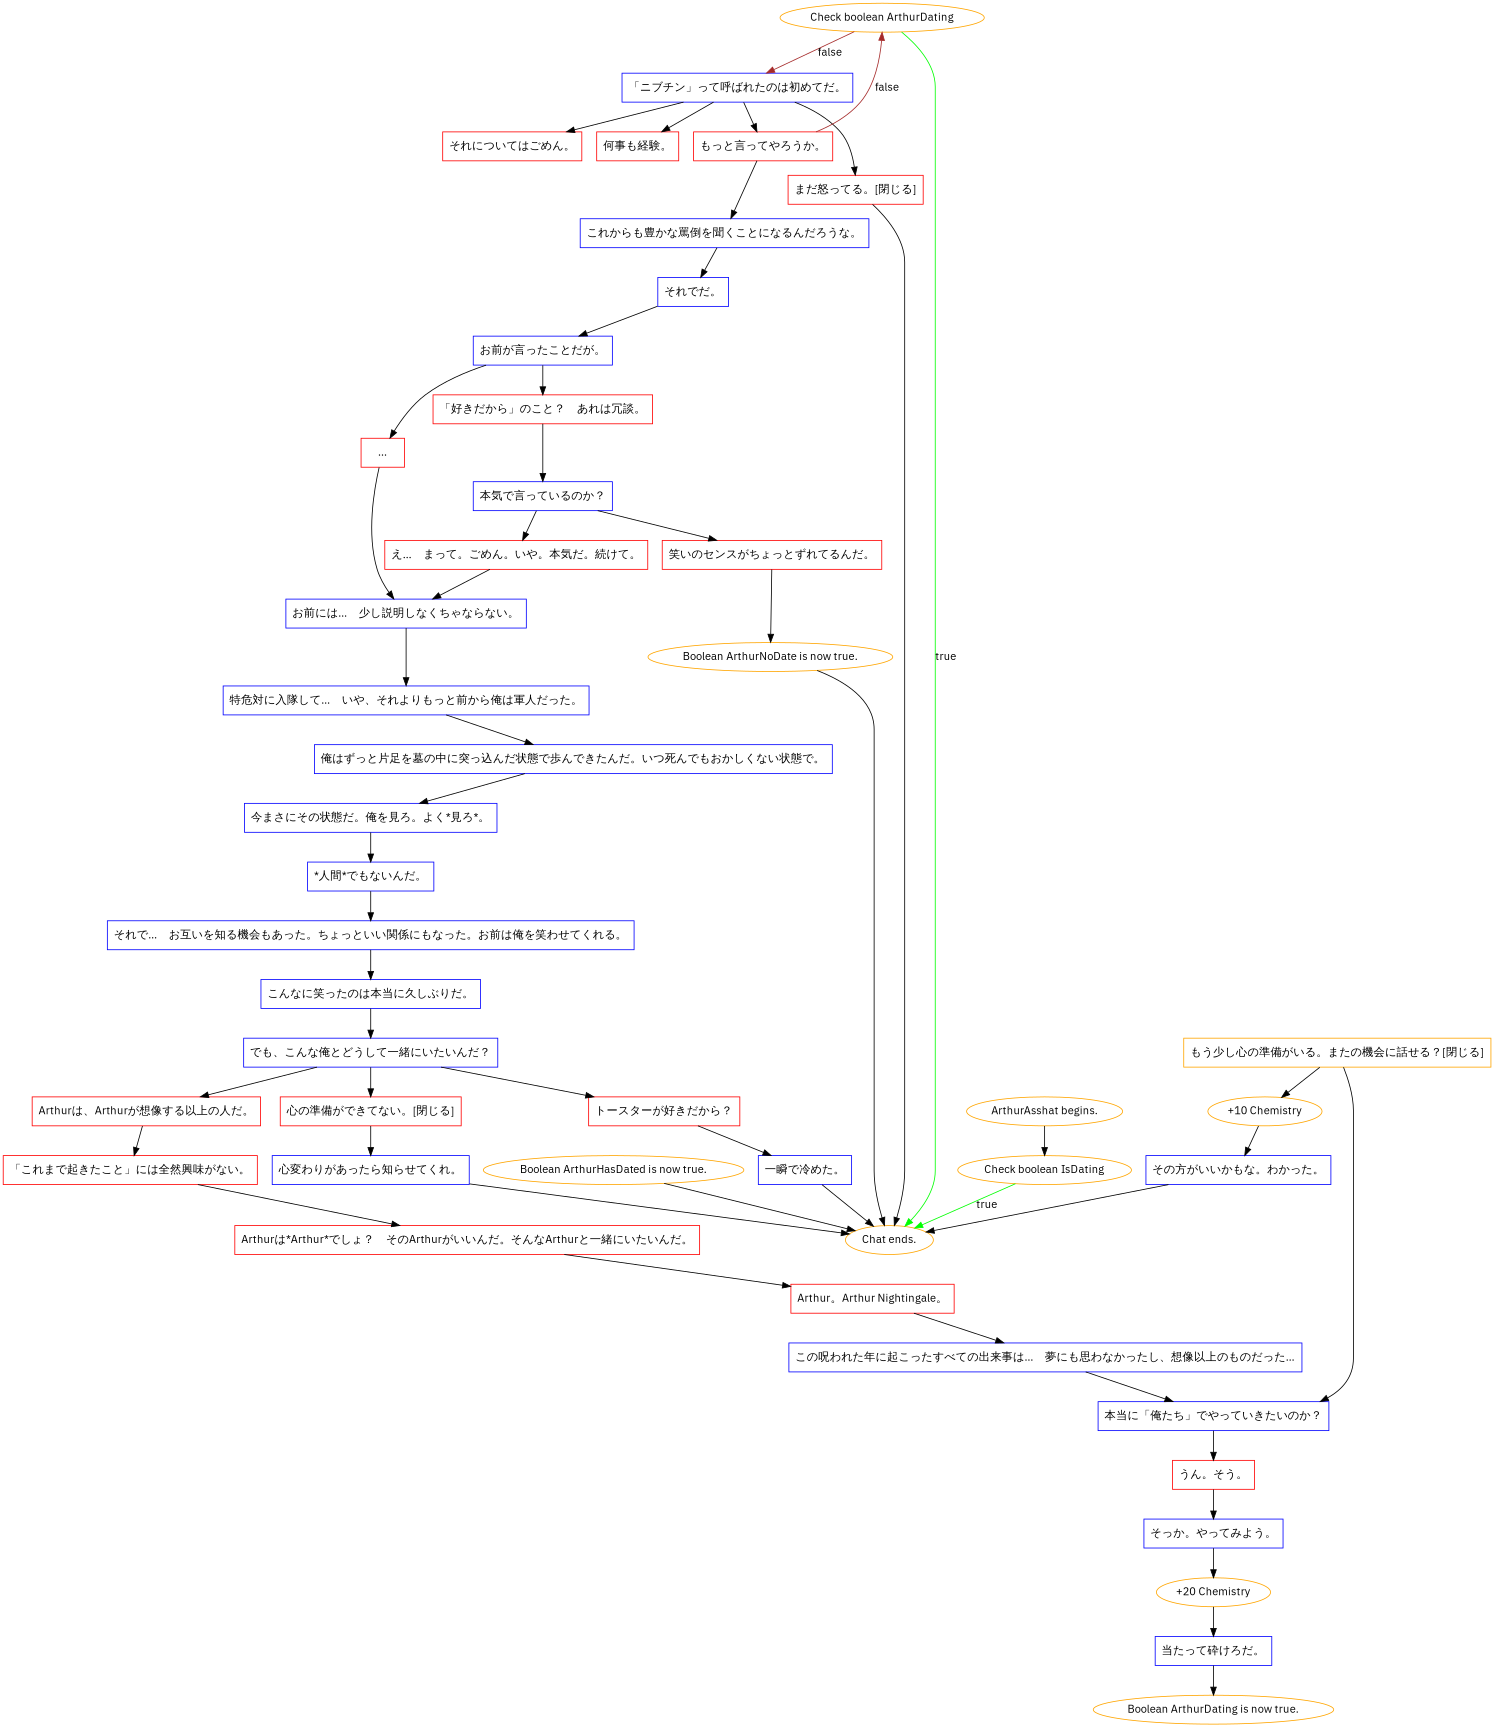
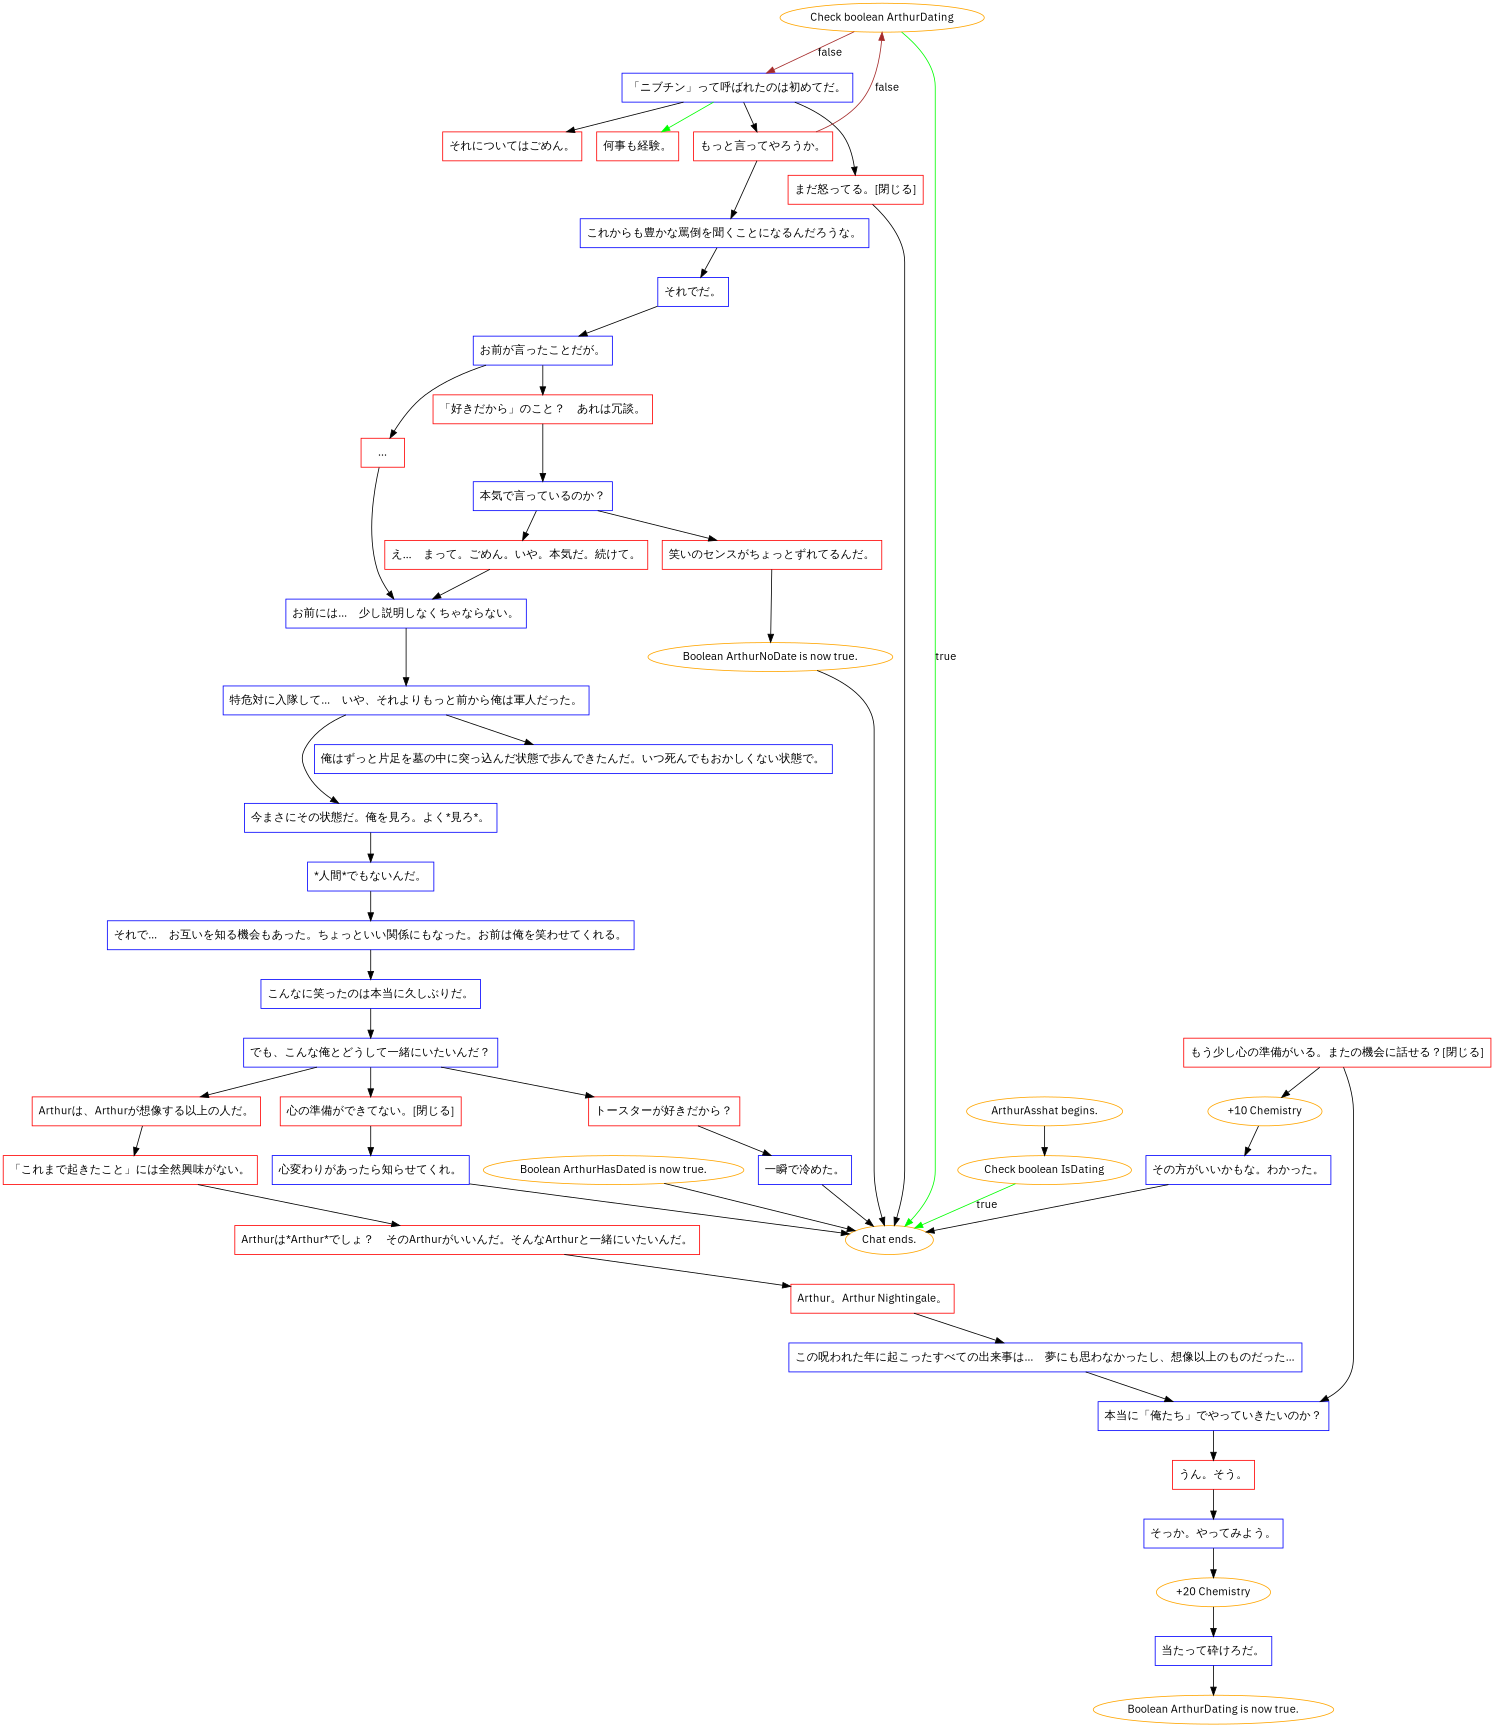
(691, 115) -> (691, 115)
(476, 787) -> (303, 752)
(1337, 1053) -> (1337, 1053)
